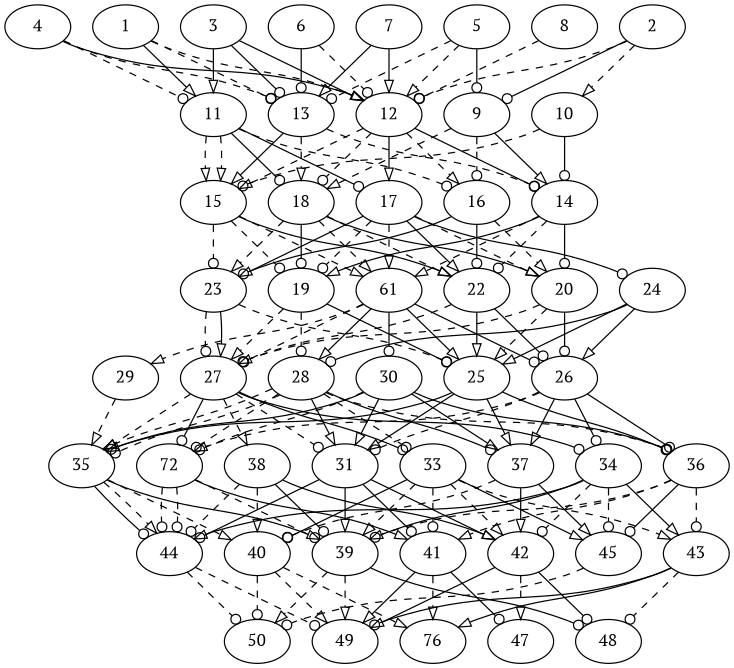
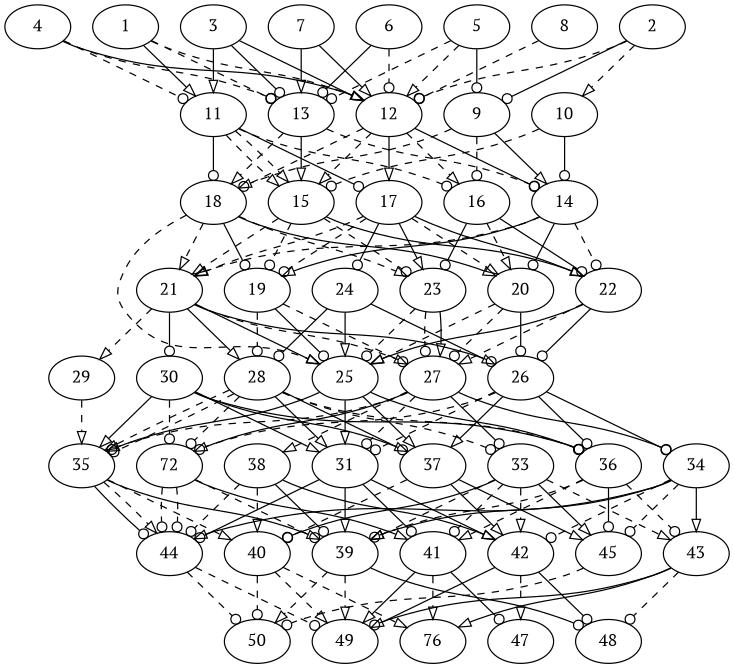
(383, 244) -> (150, 334)
(389, 290) -> (170, 290)
